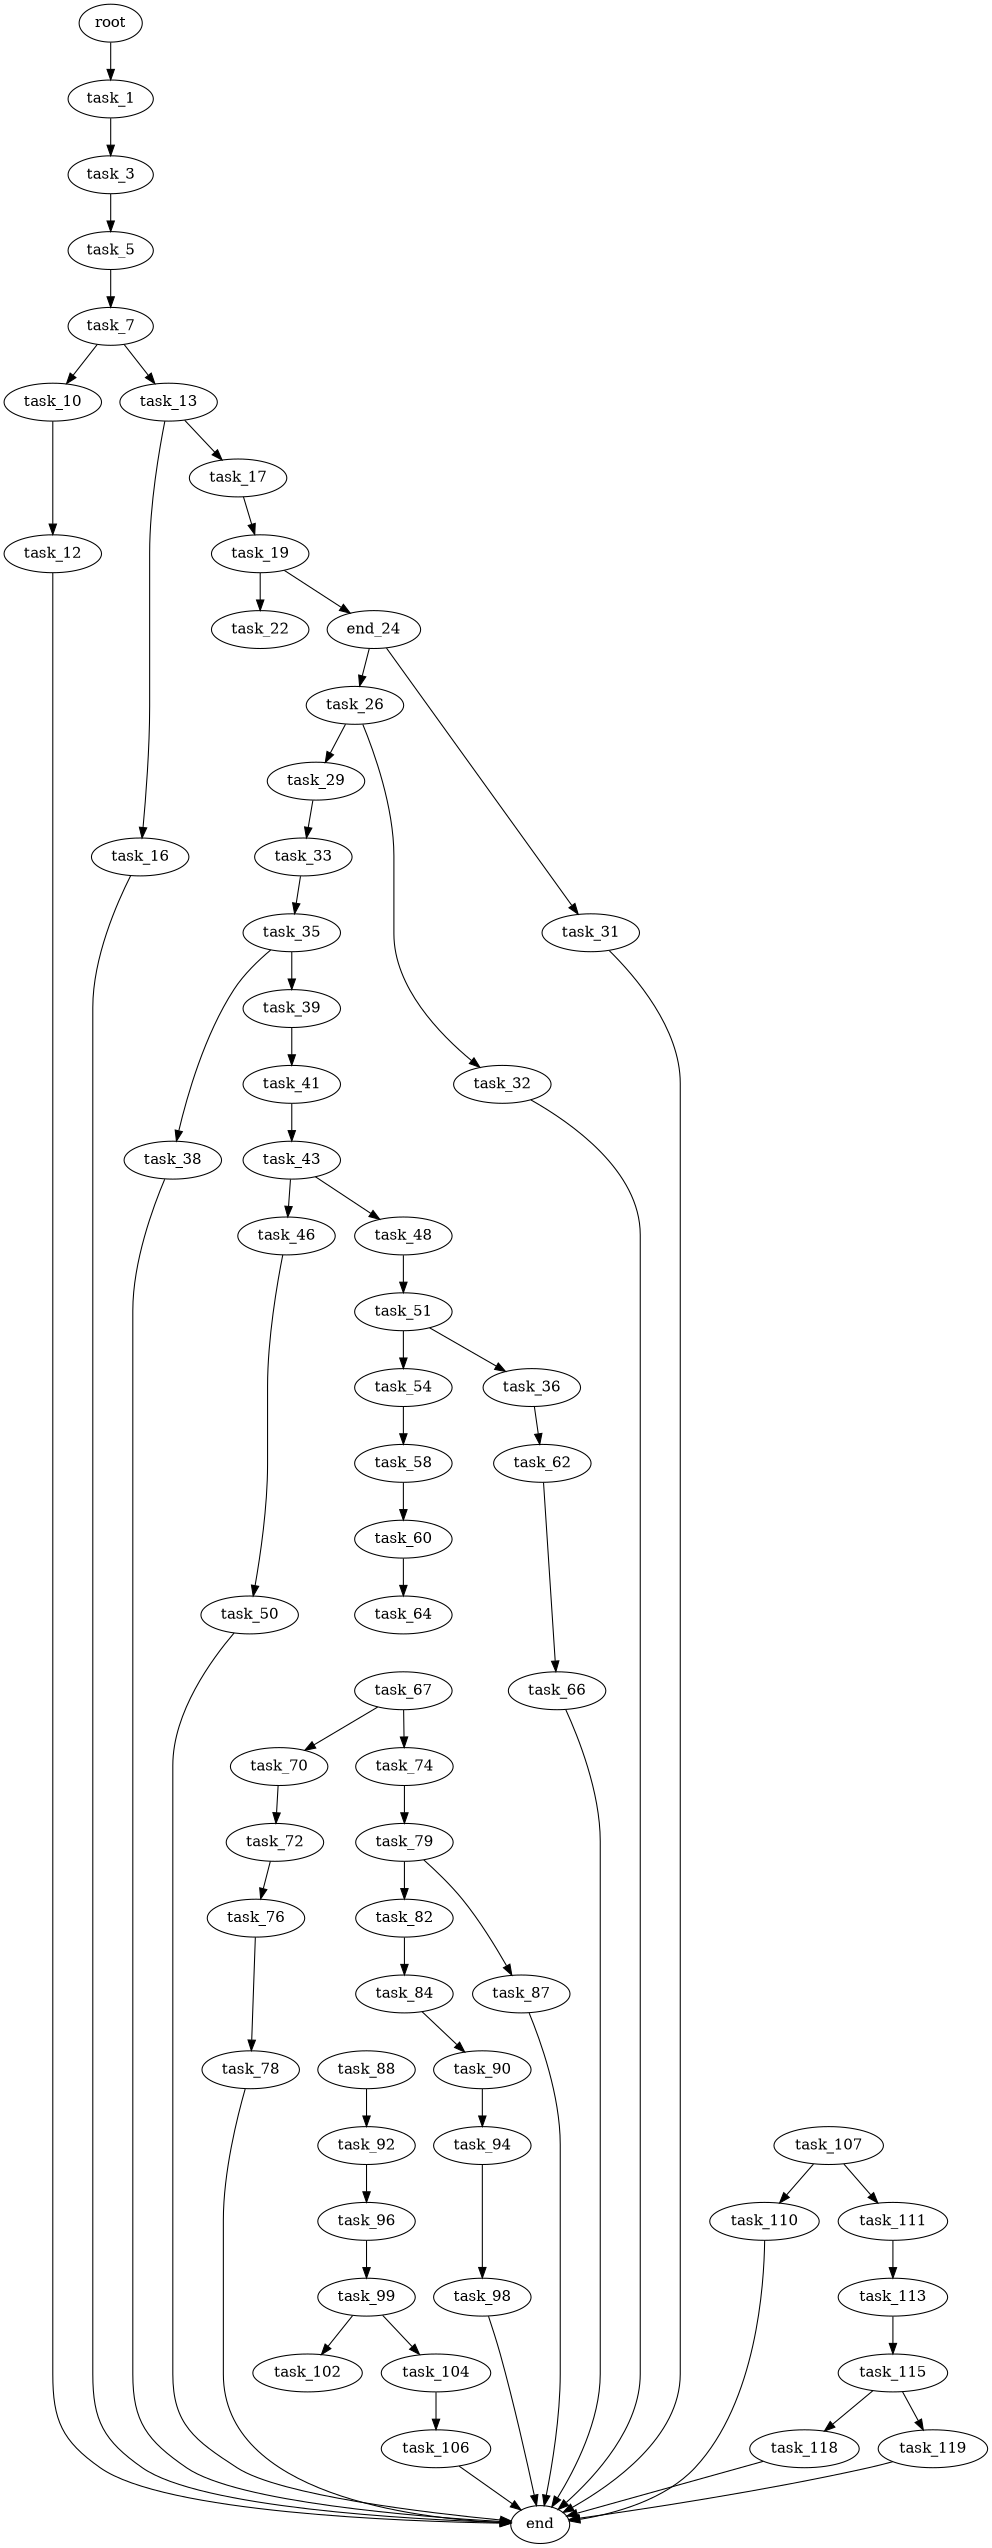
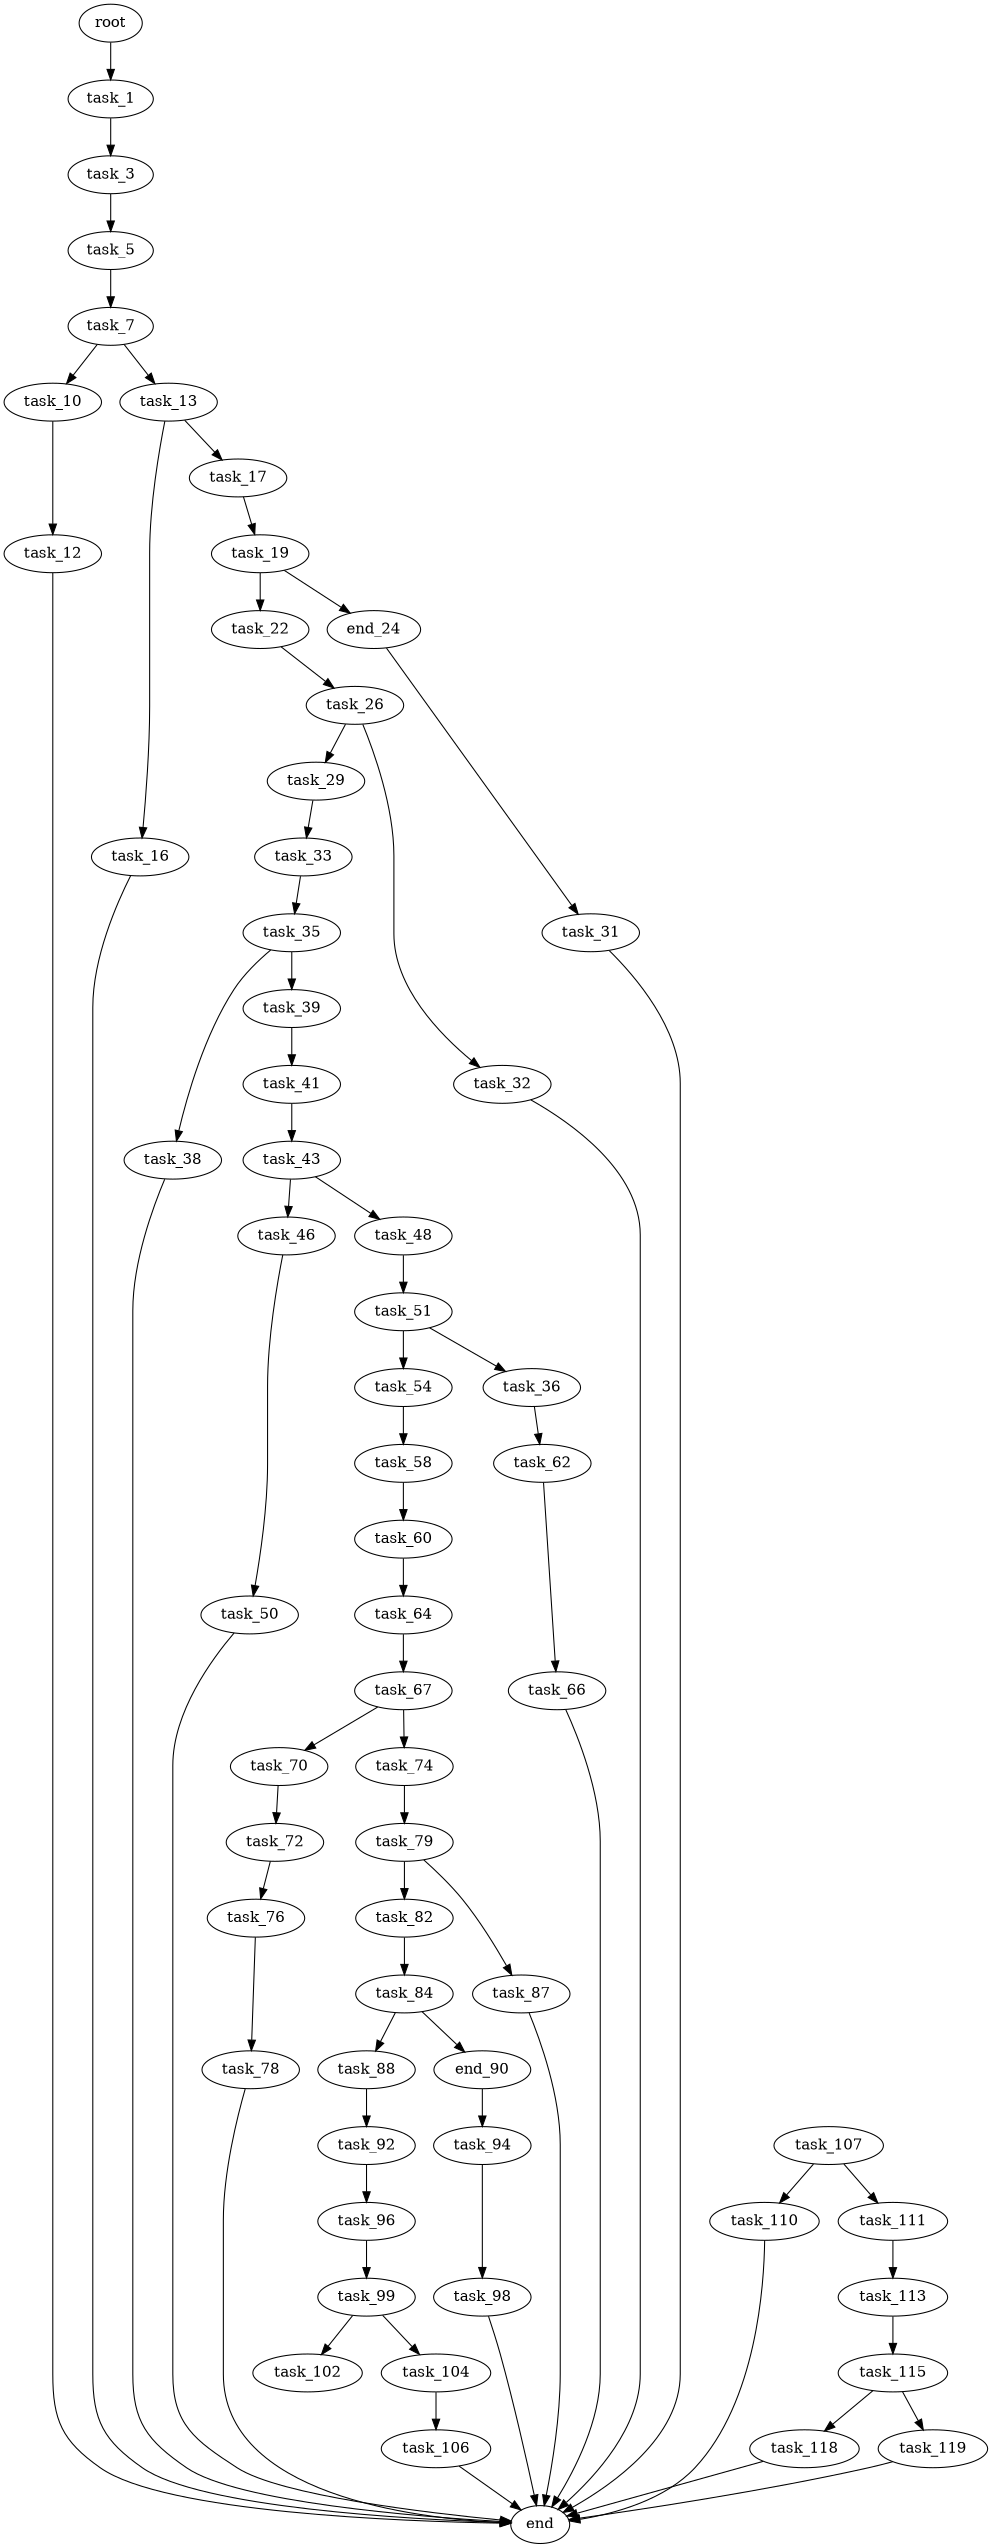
(366, 662) -> (303, 664)
none -> (403, 1648)
none -> (388, 2027)
(482, 2070) -> (482, 2070)
